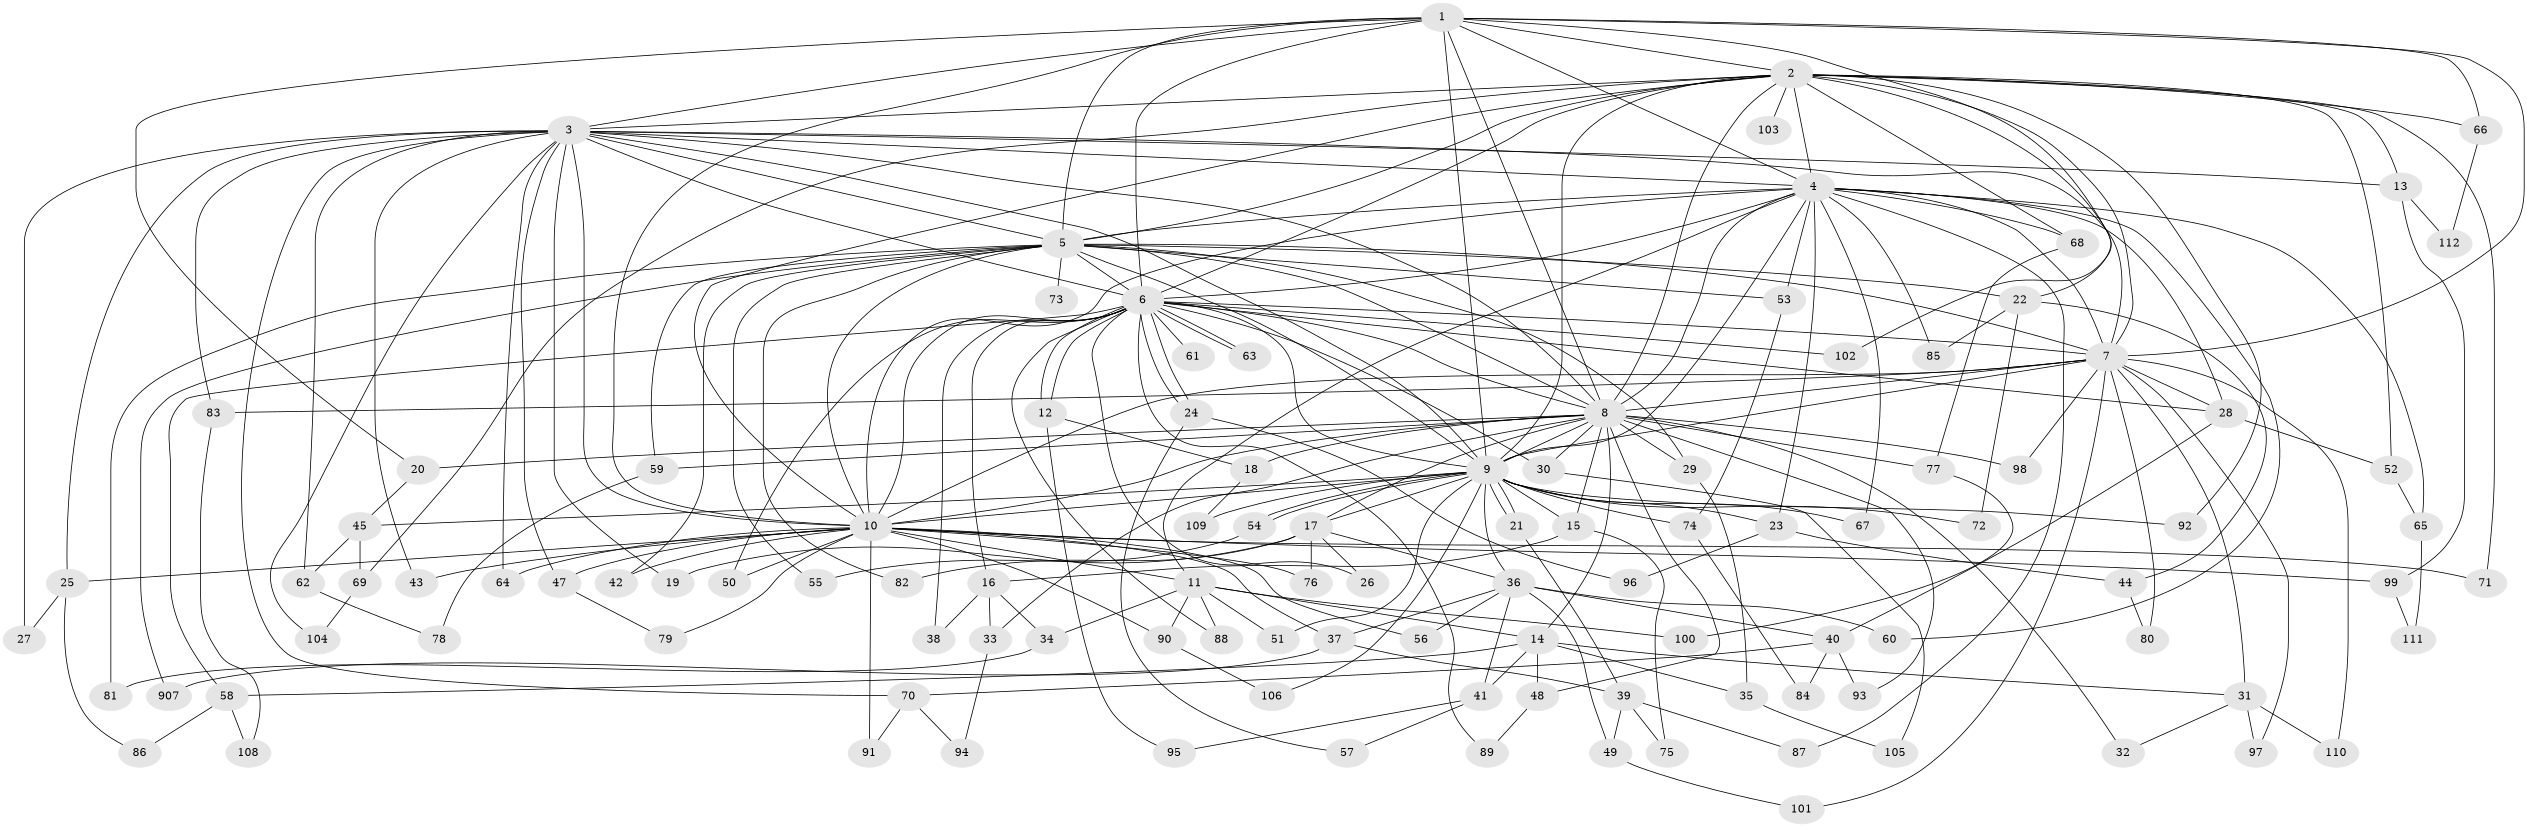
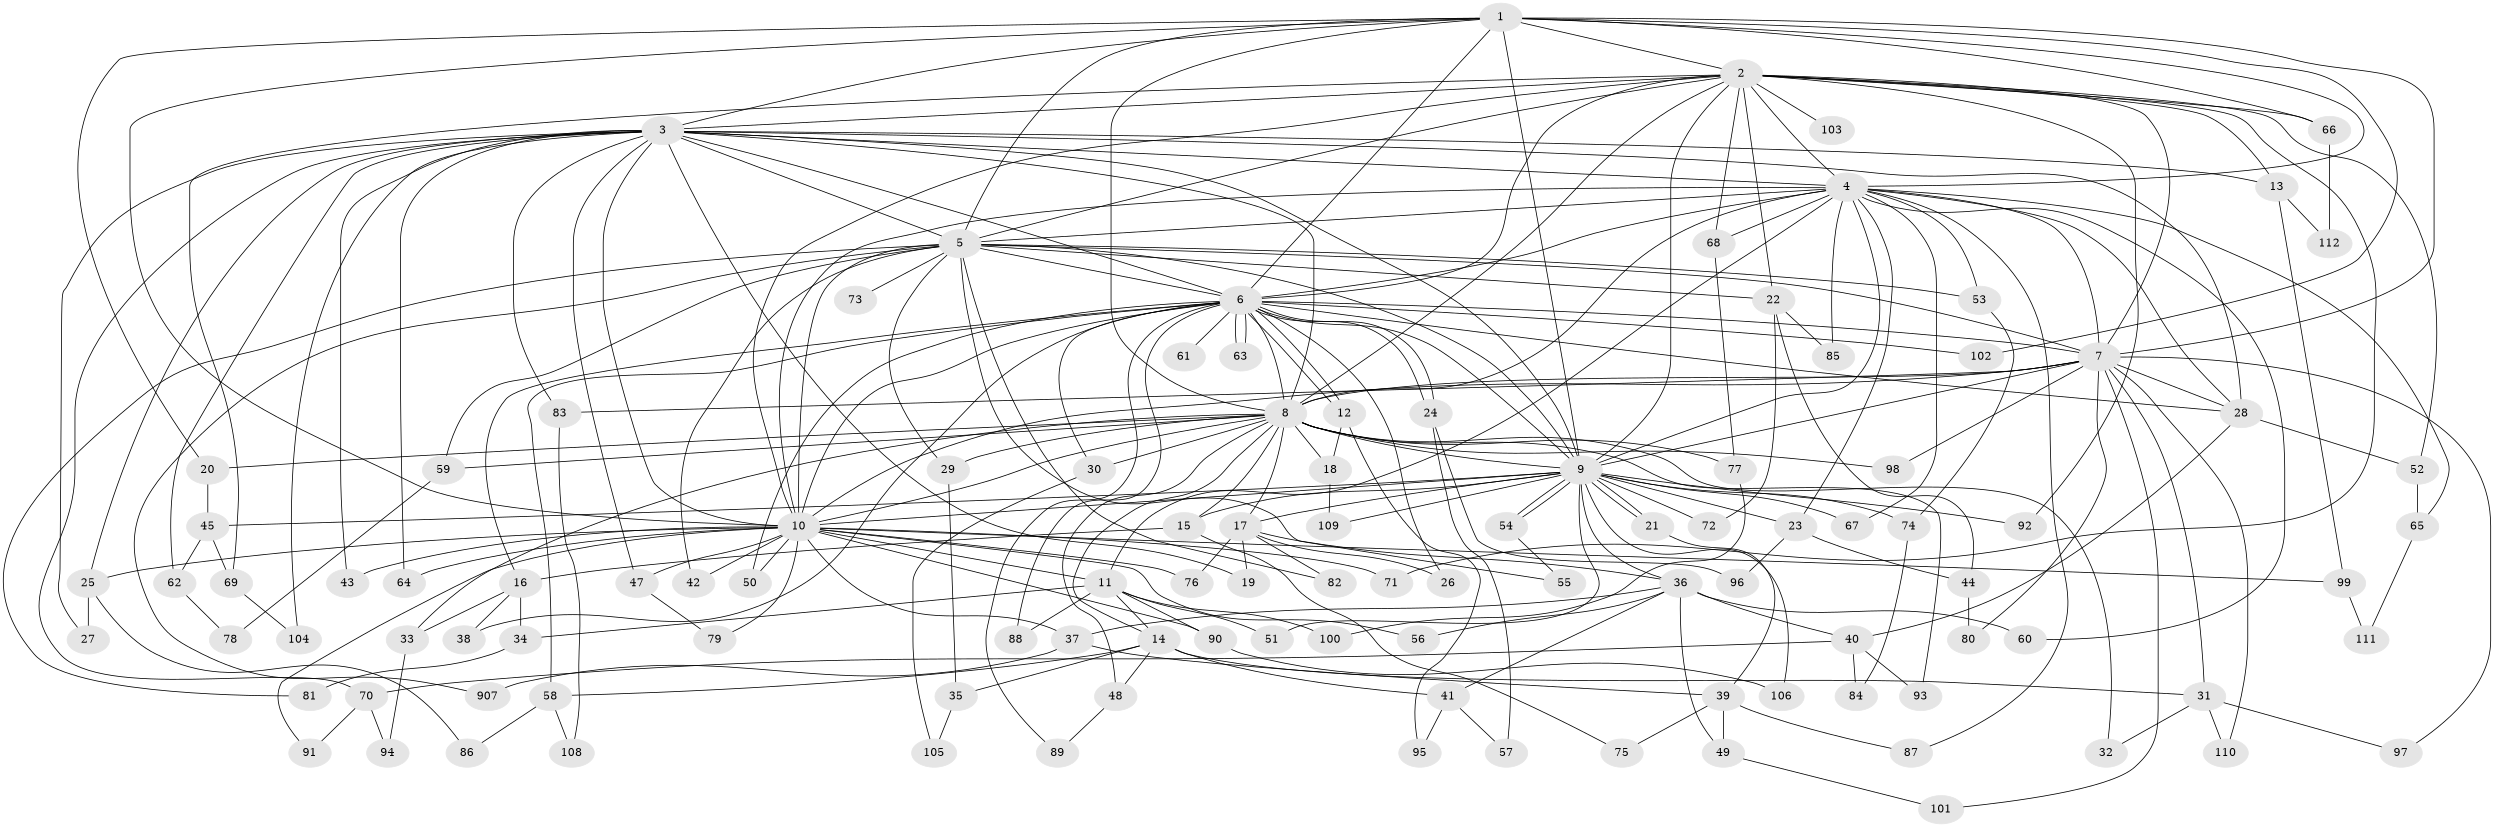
(1747, 165) -> (1488, 151)
(1347, 291) -> none
